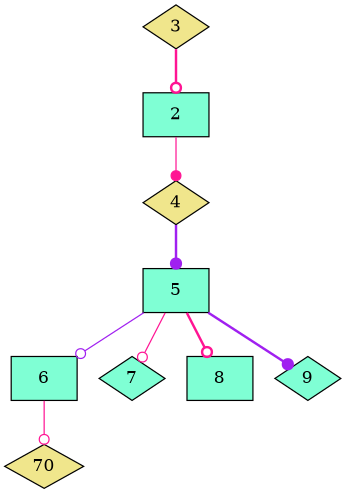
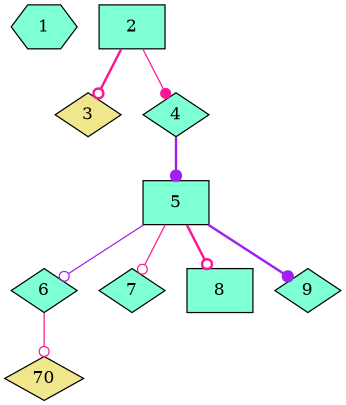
none -> (44, 27)
(176, 66) -> (111, 69)
(176, 203) -> (176, 115)
(44, 378) -> (44, 291)
